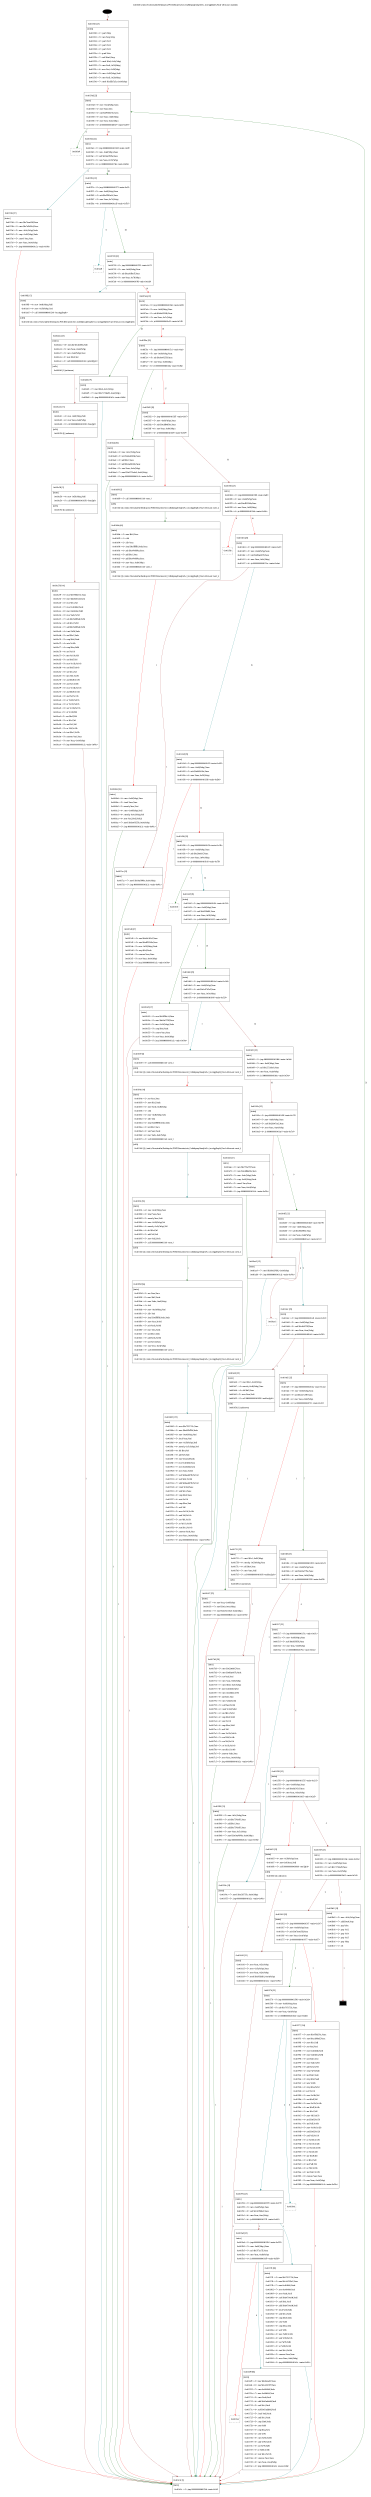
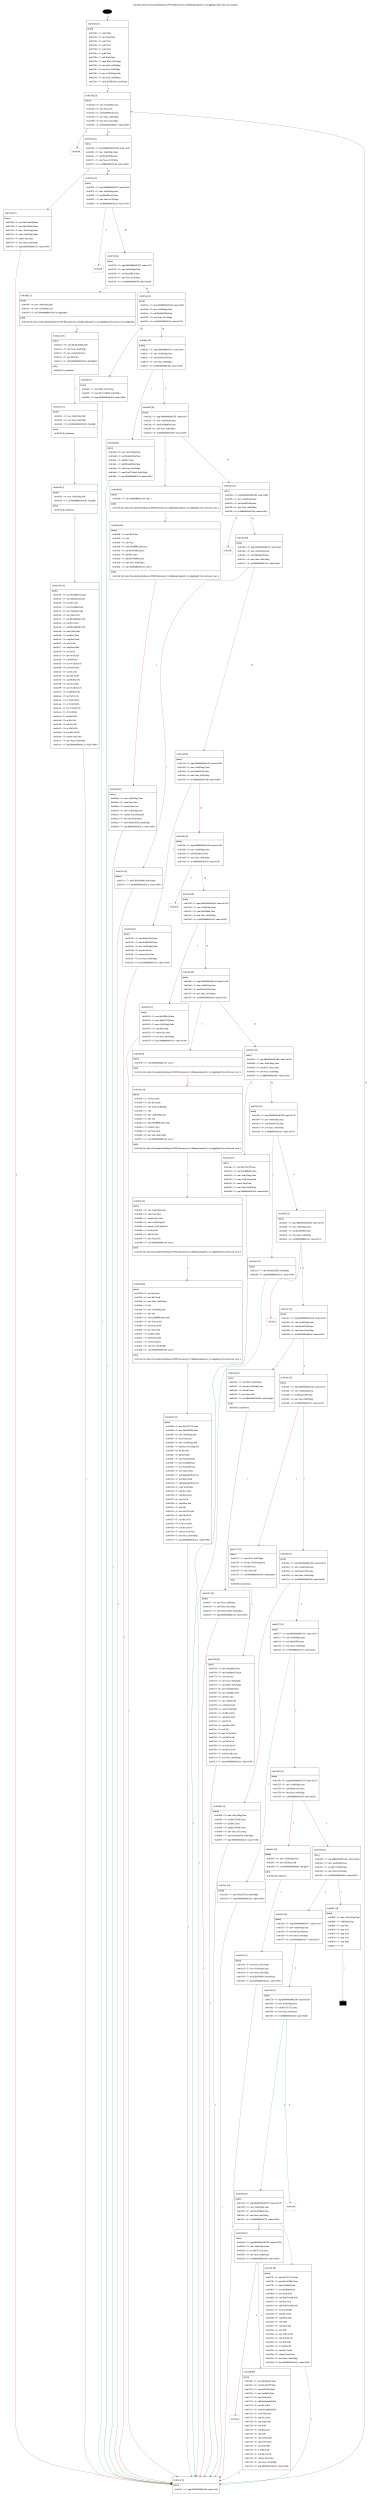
none -> (244, 1116)
(315, 2105) -> none
